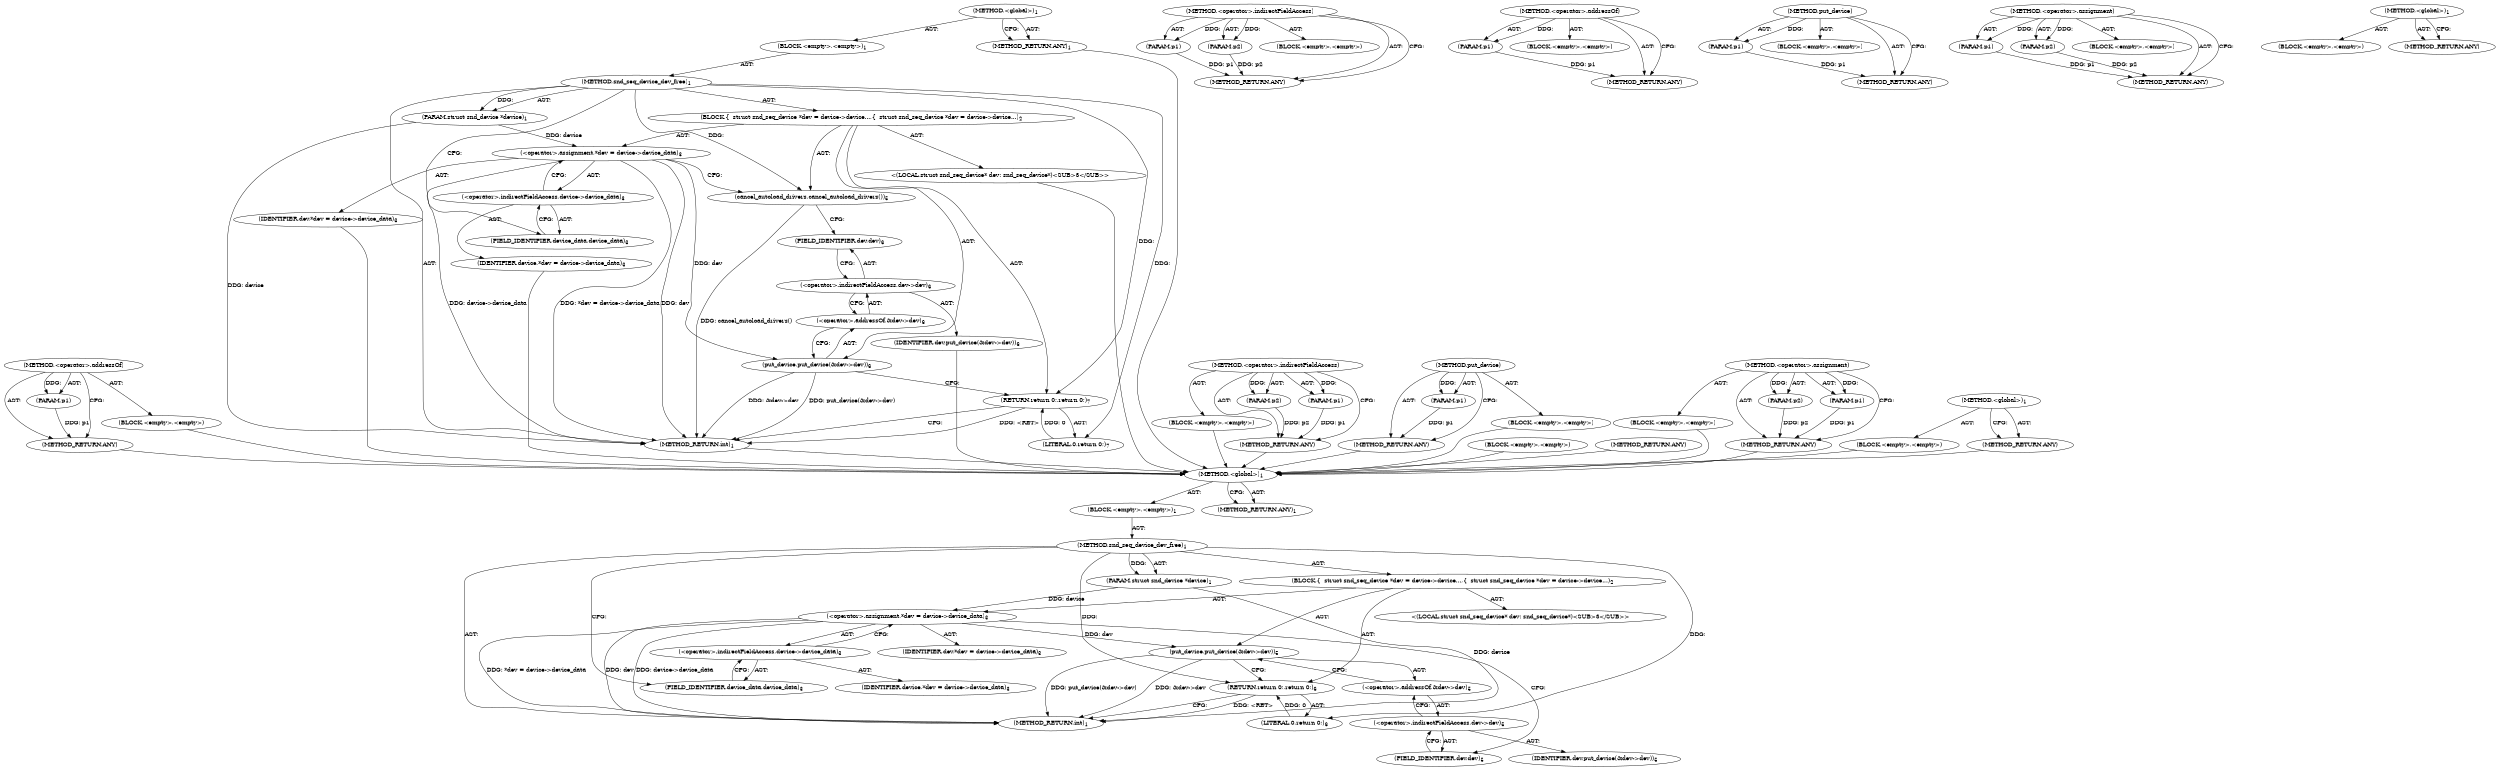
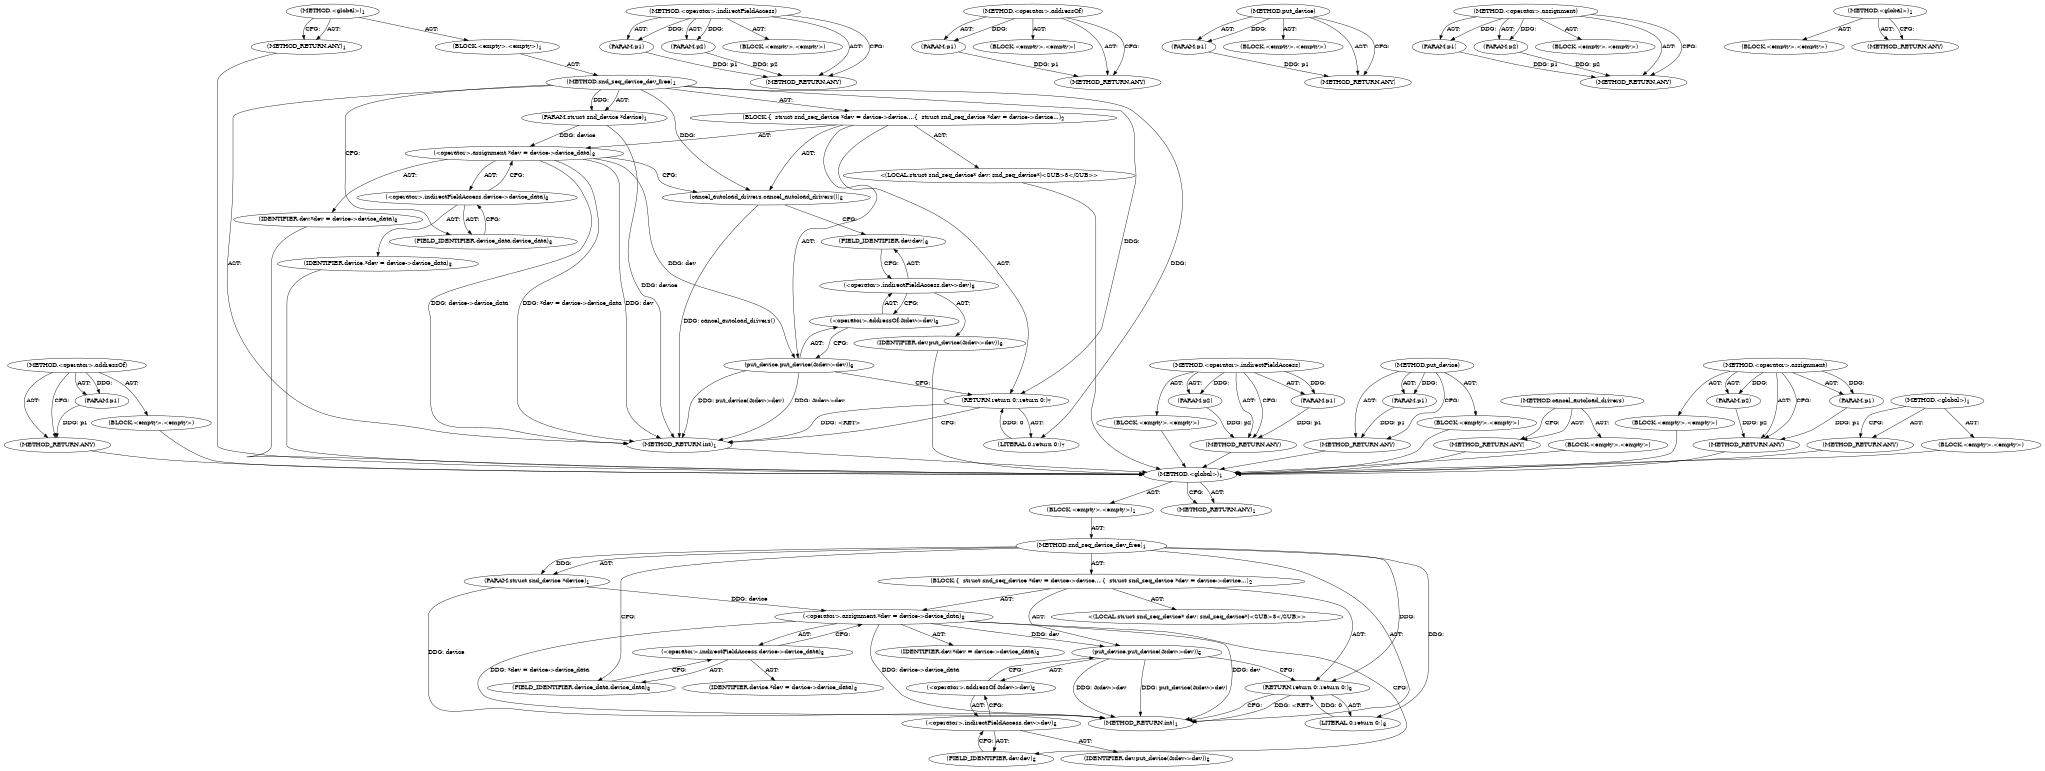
none -> (1572, 401)
